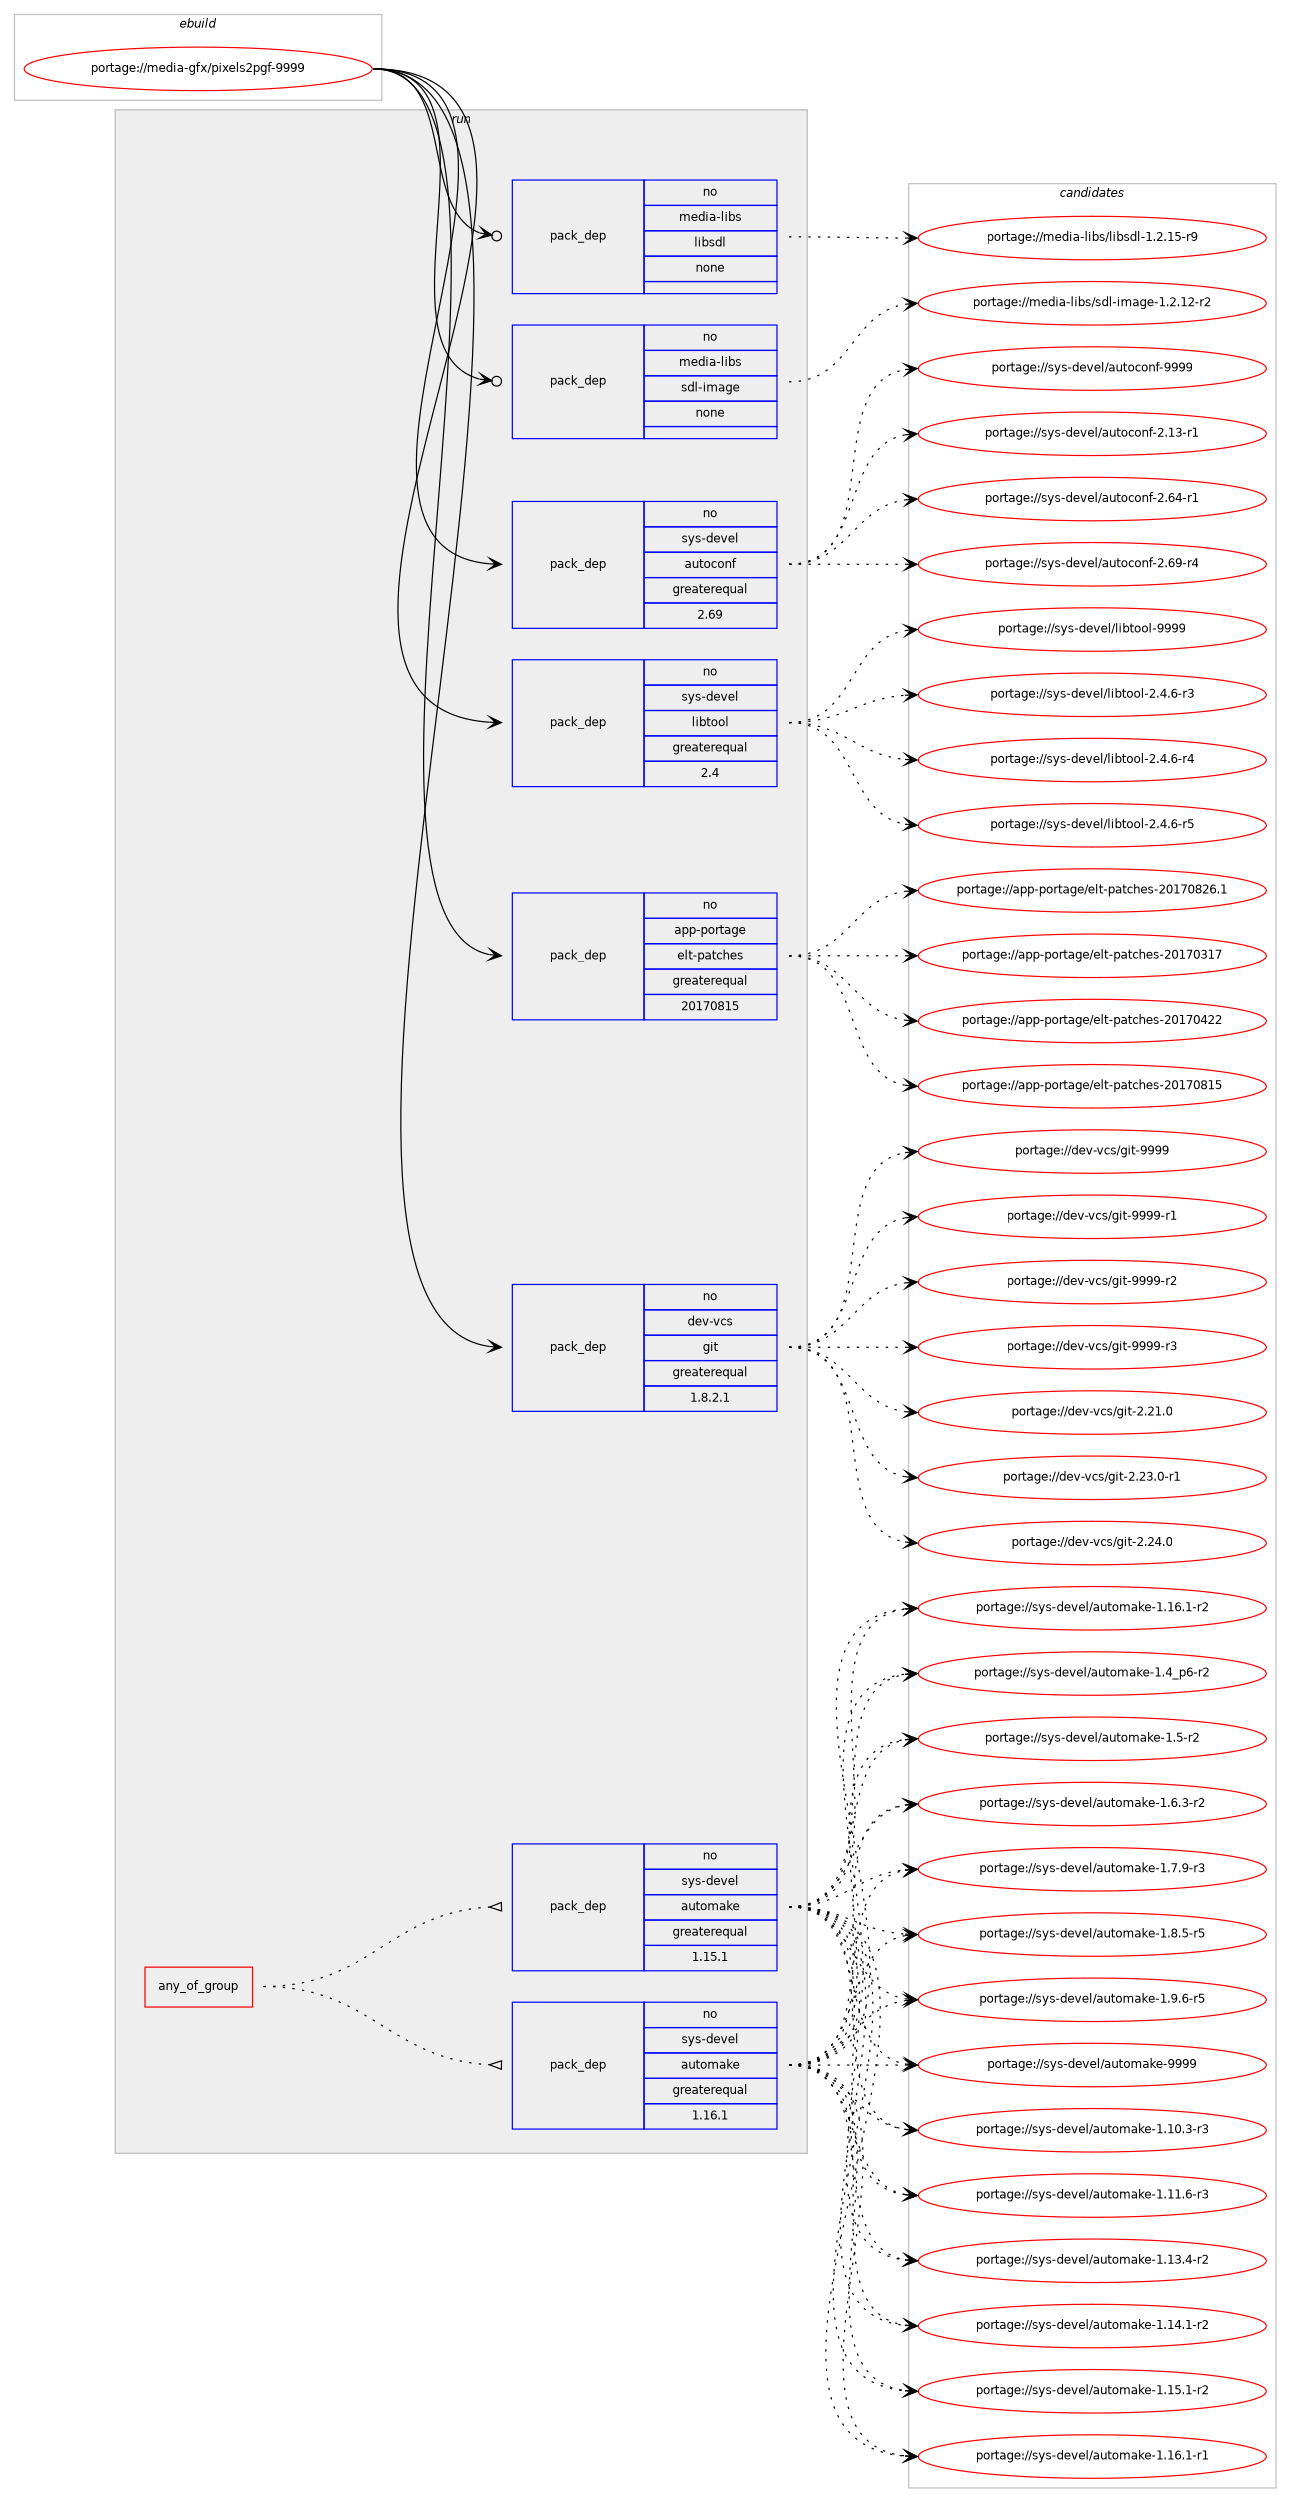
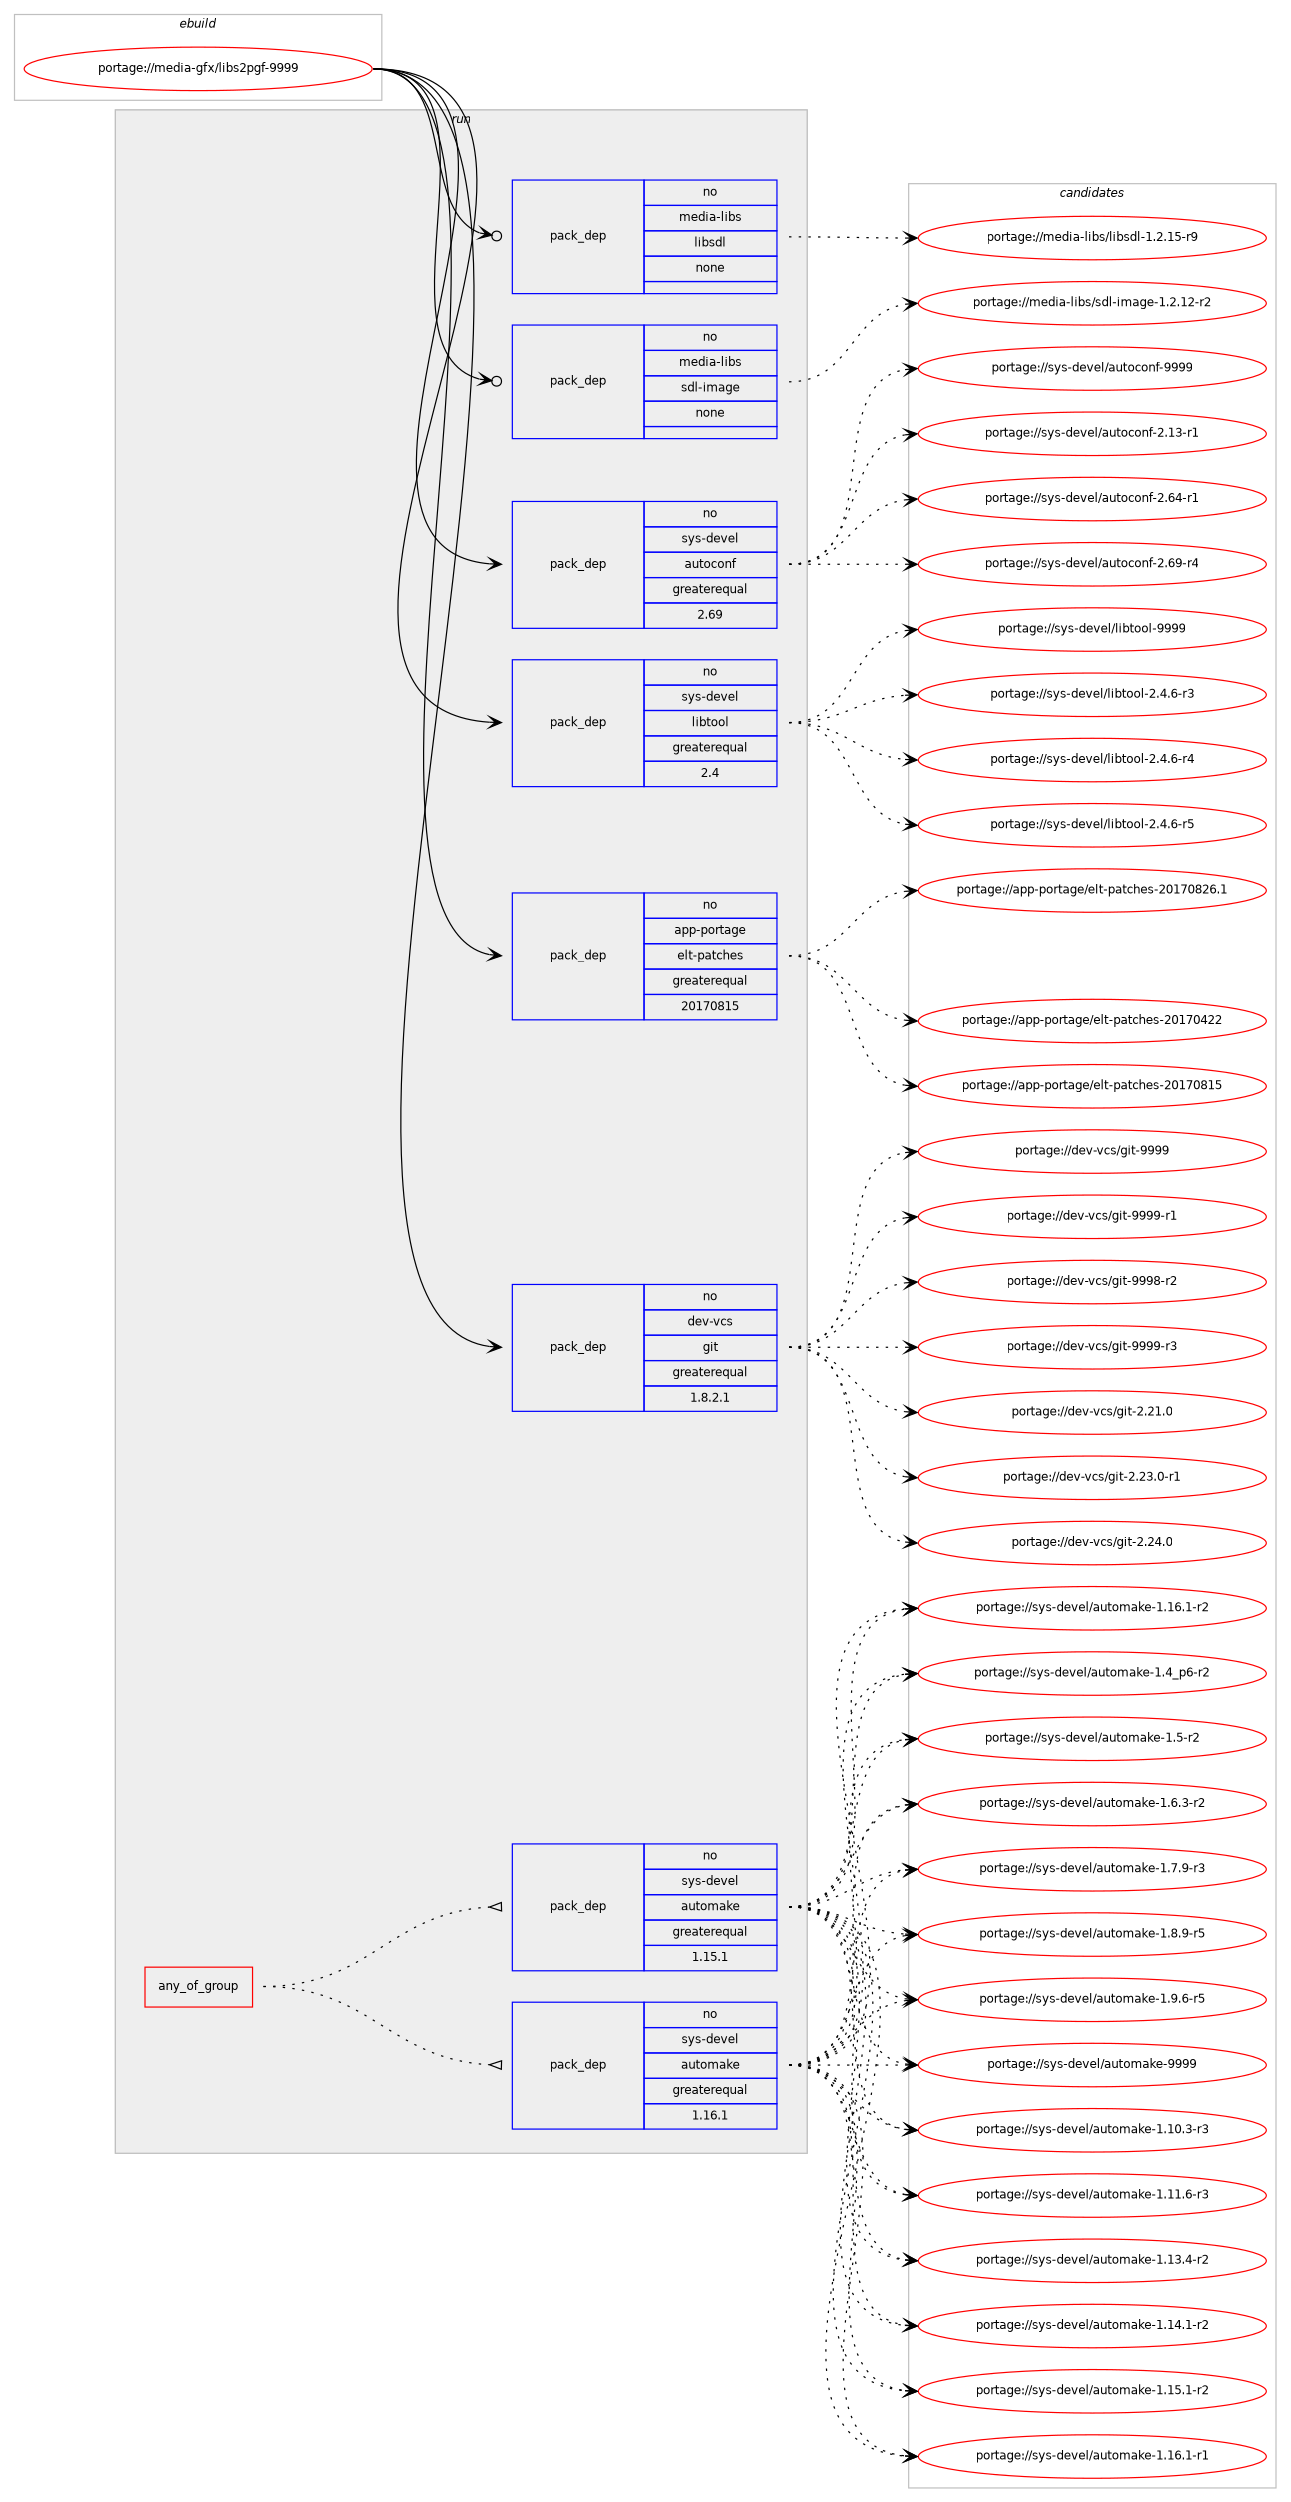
(198, 69) -> (198, 69)
(1092, 956) -> none
(1092, 1282) -> (1092, 1282)
(1092, 1935) -> (1092, 1935)
